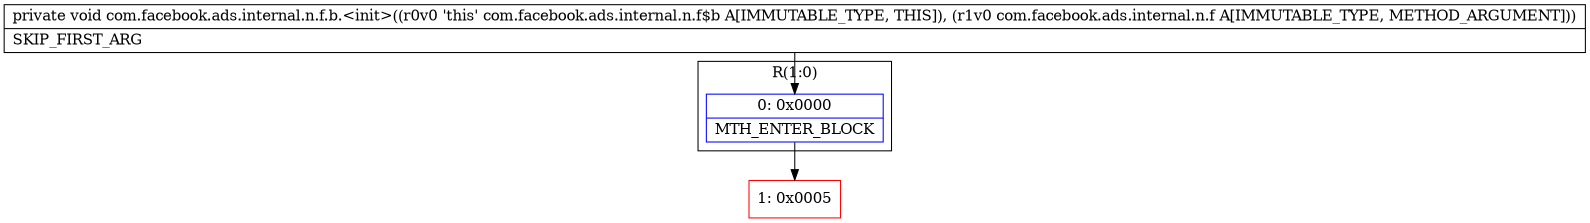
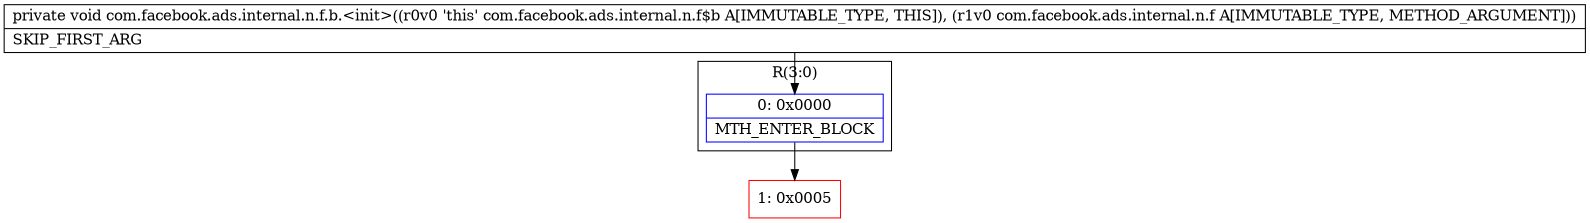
(795, 73) -> (795, 73)
